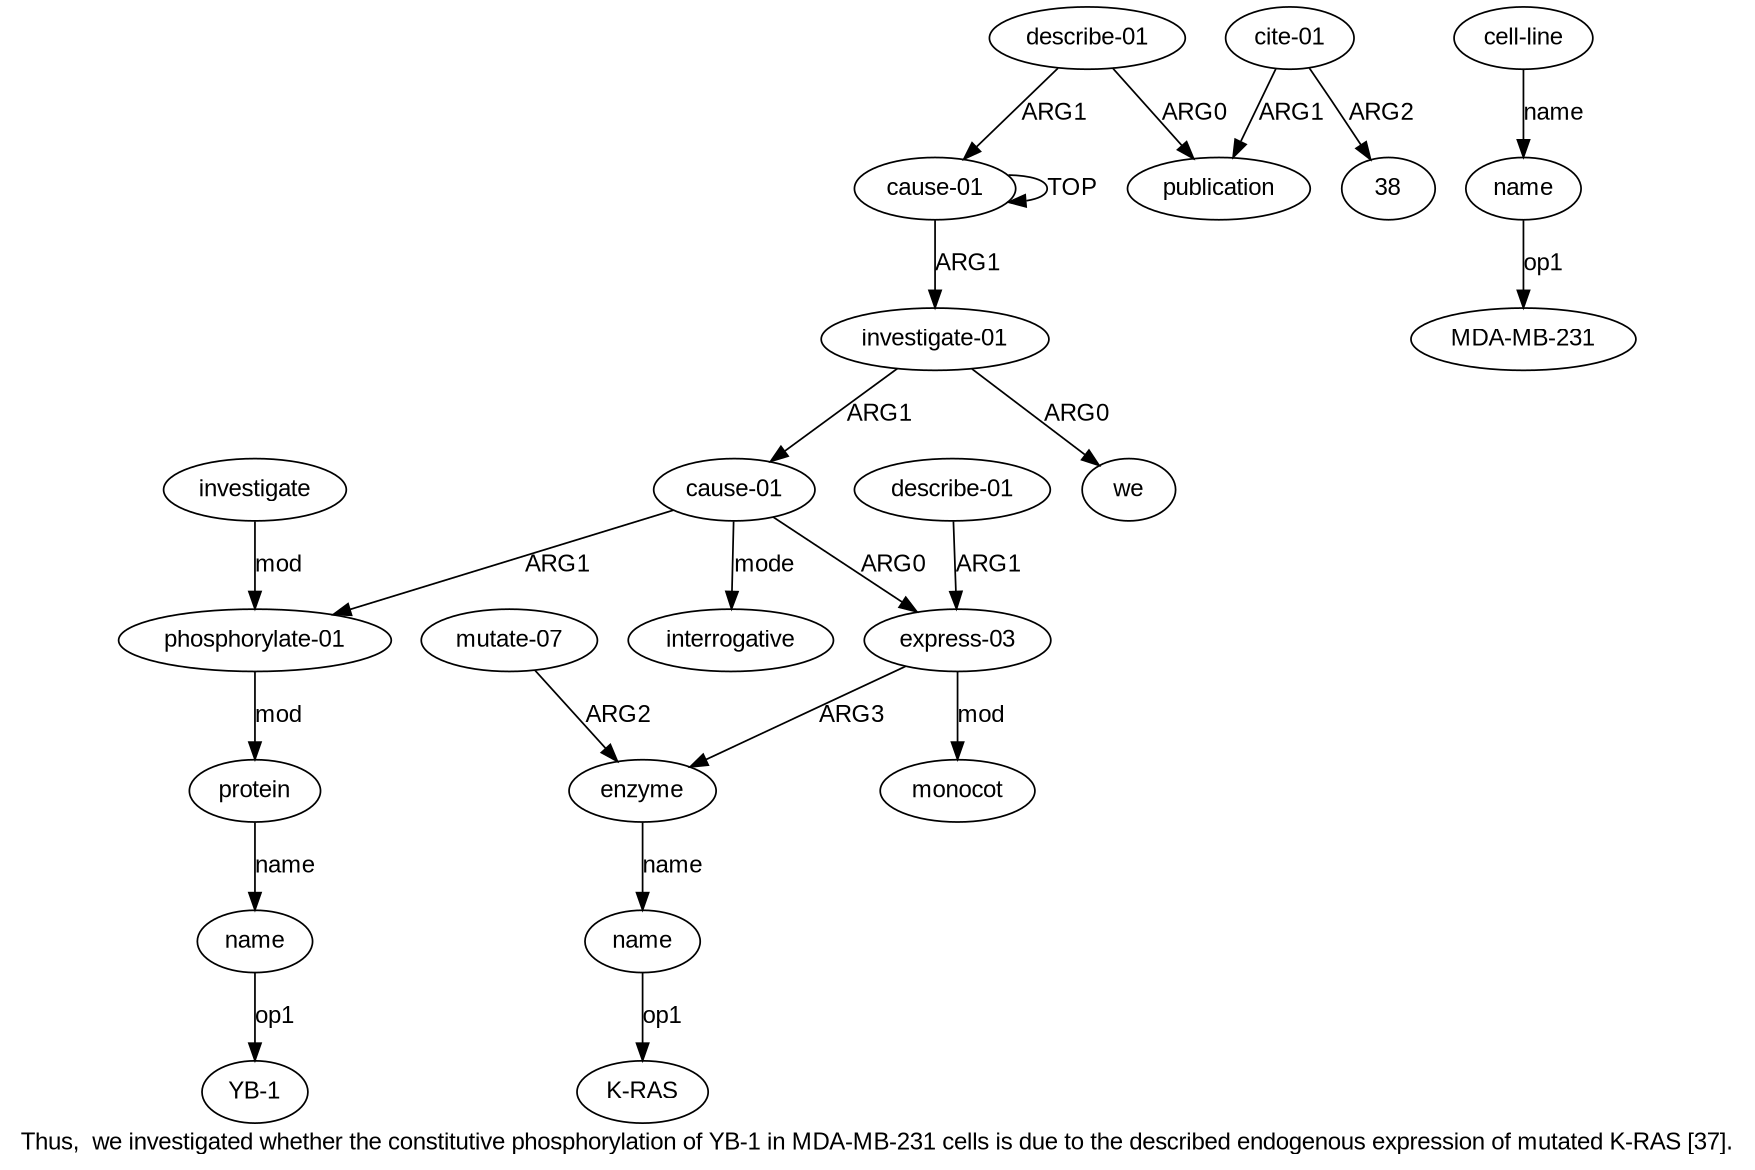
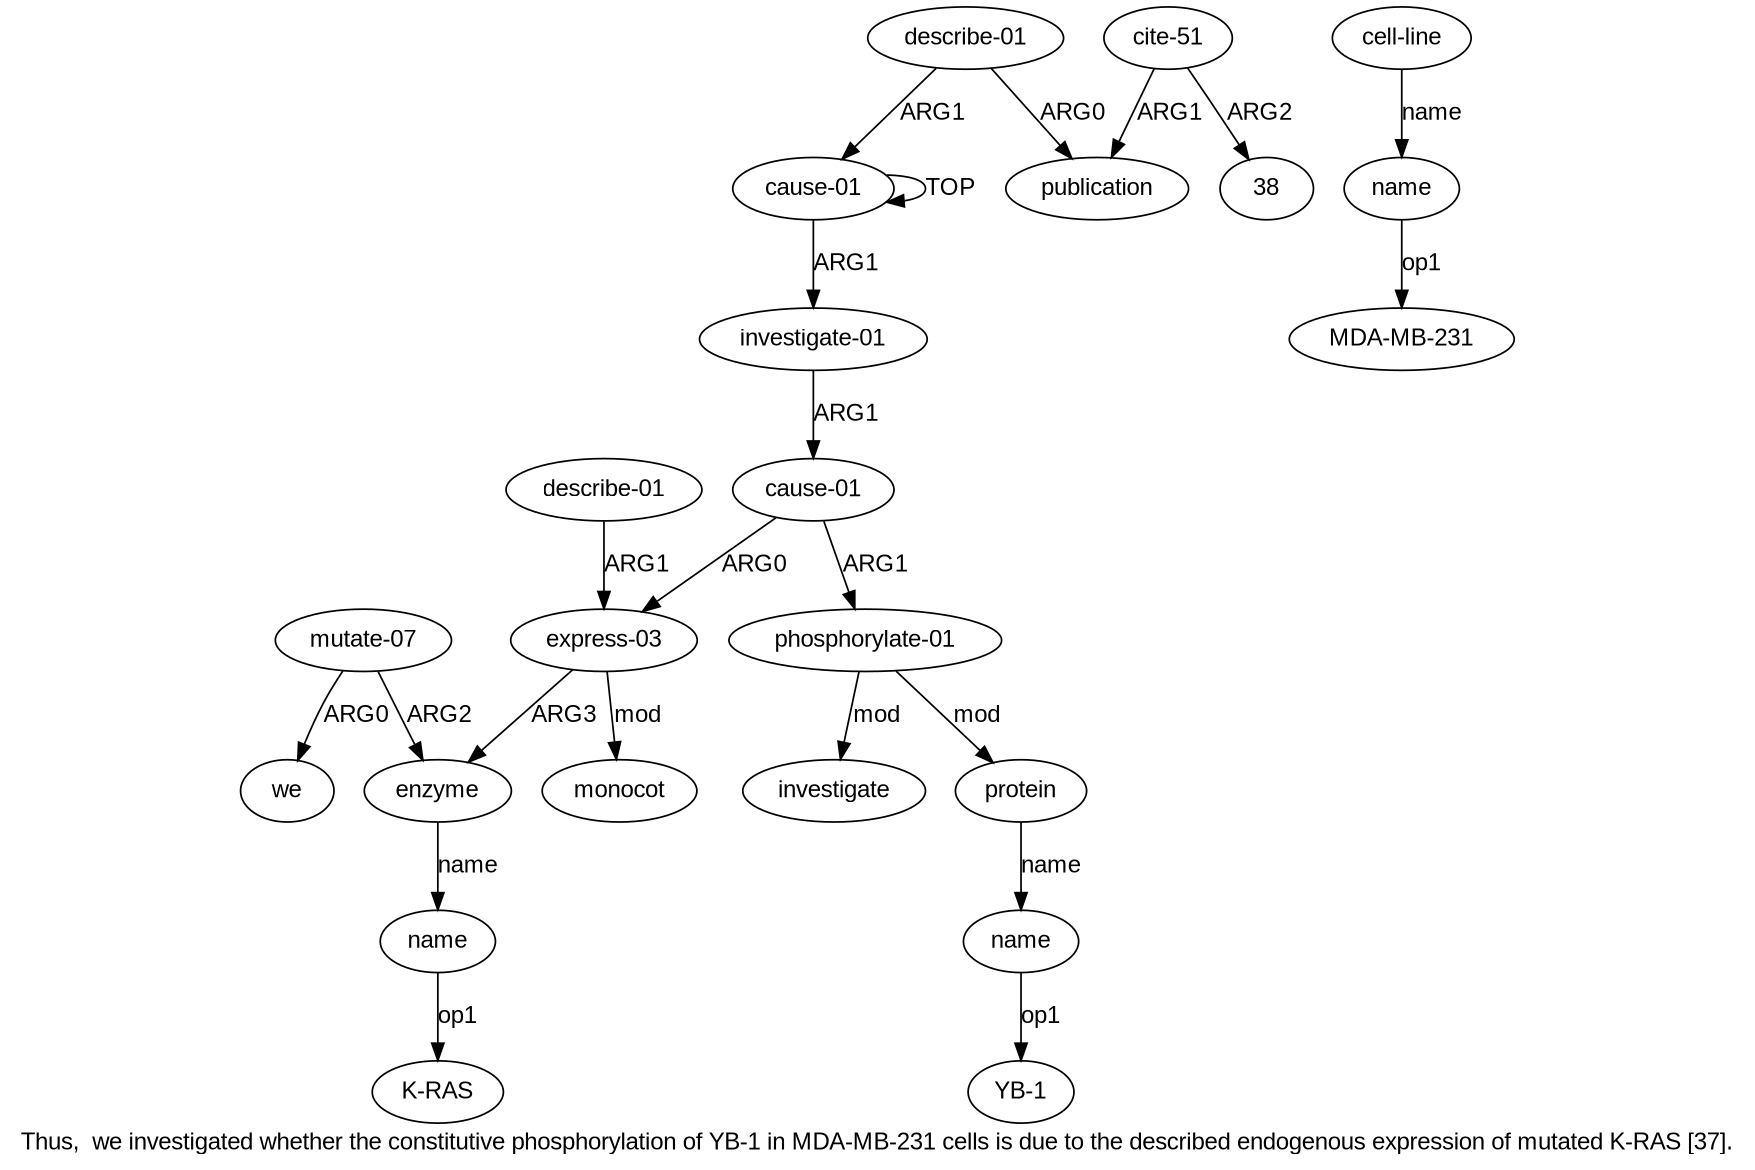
(1290, 38) -> (1168, 38)
(1028, 412) -> (322, 706)
(255, 556) -> (852, 707)
(731, 640) -> none
